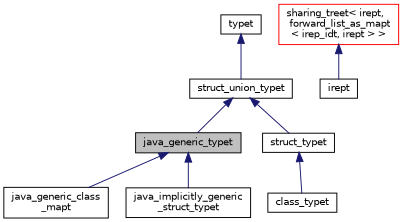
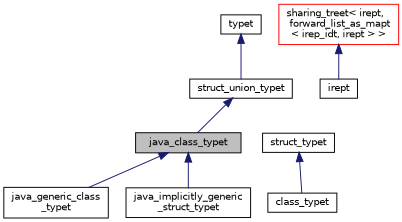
(273, 119) -> none
(188, 143) -> (188, 143)
(56, 203) -> (56, 203)
